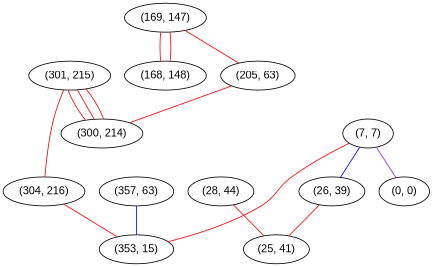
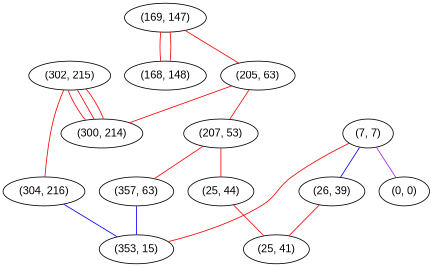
(70, 76) -> (70, 76)
none -> (221, 133)
(221, 191) -> (221, 191)
(90, 220) -> (90, 220)
